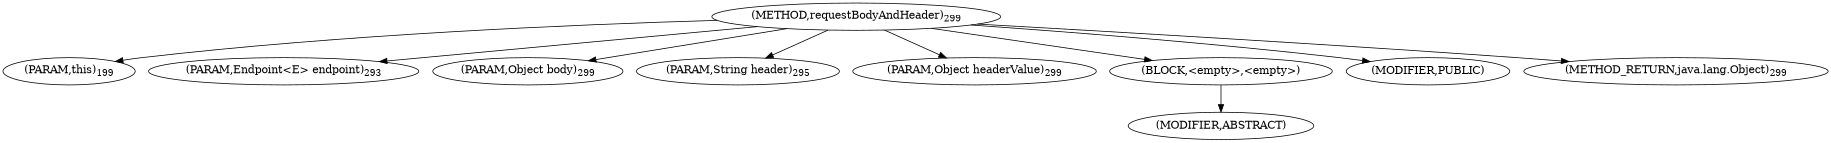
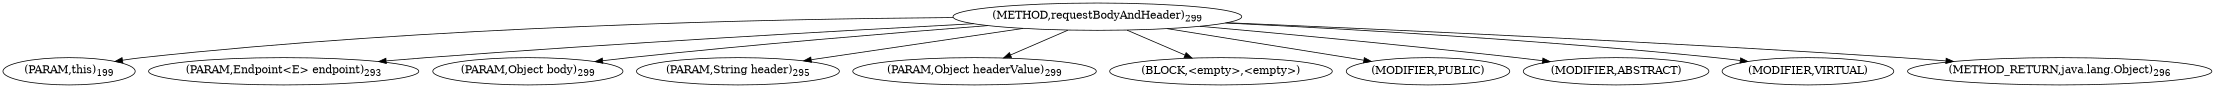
(1778, 70) -> (2162, 70)
none -> (1808, 71)
(1221, 95) -> (1371, 42)
